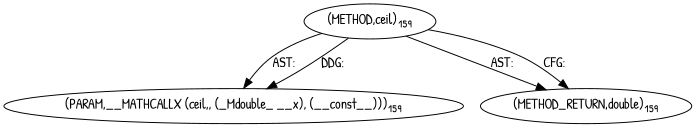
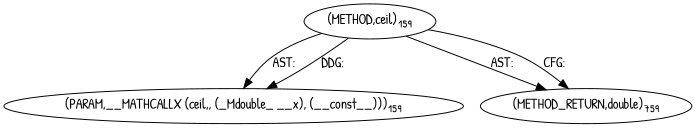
(652, 105) -> (652, 105)
